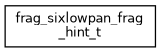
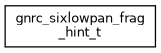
(80, 26) -> (80, 26)
